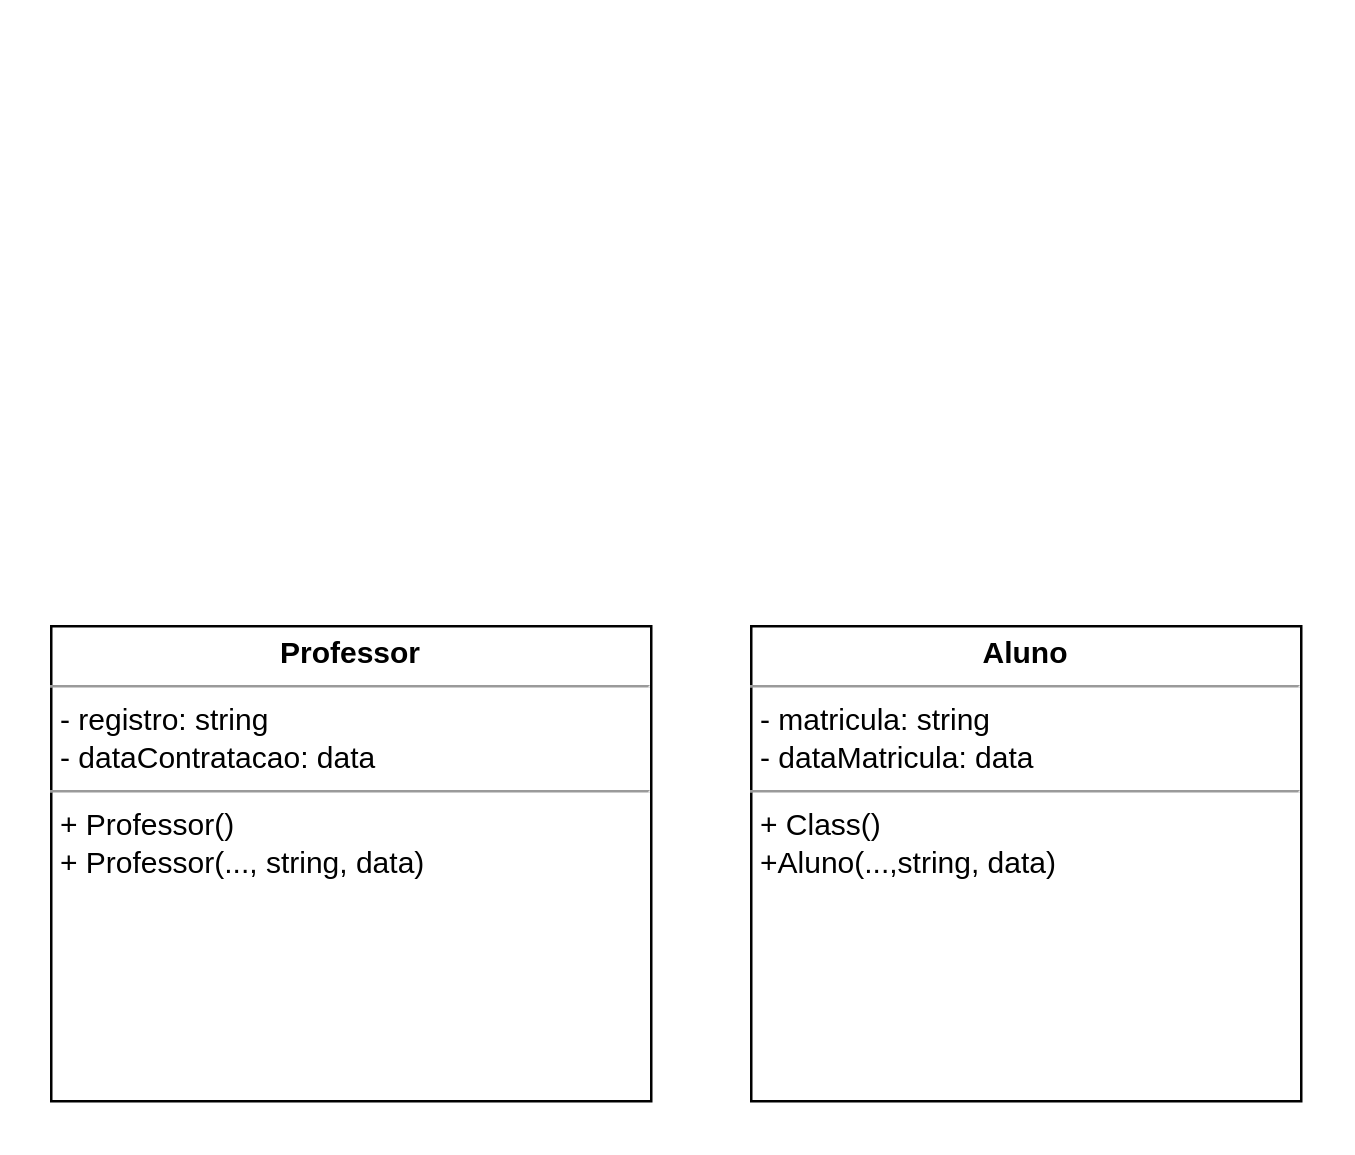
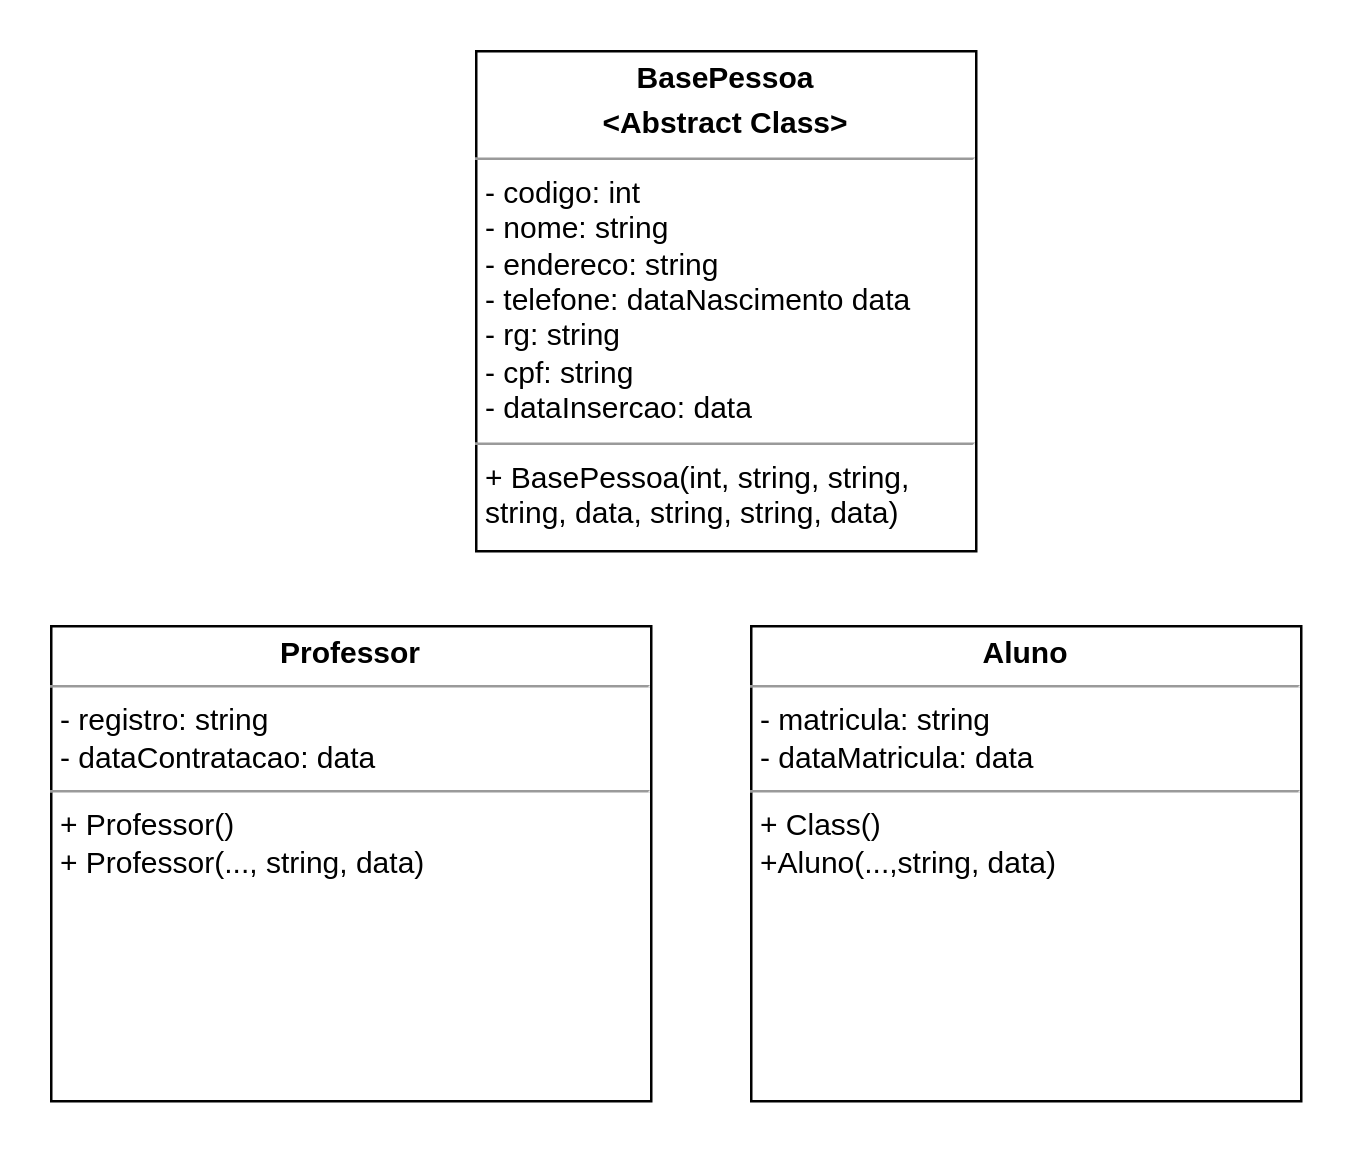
none -> (726, 301)
